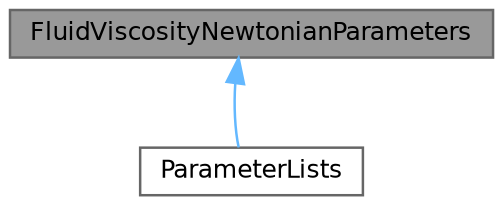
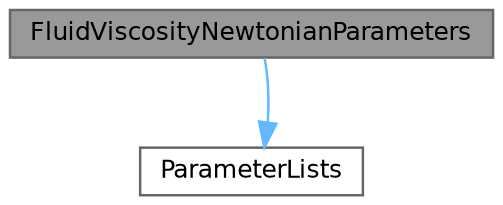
(235, 116) -> (268, 90)
